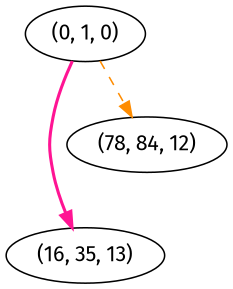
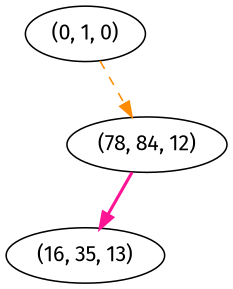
(50, 137) -> (120, 193)
